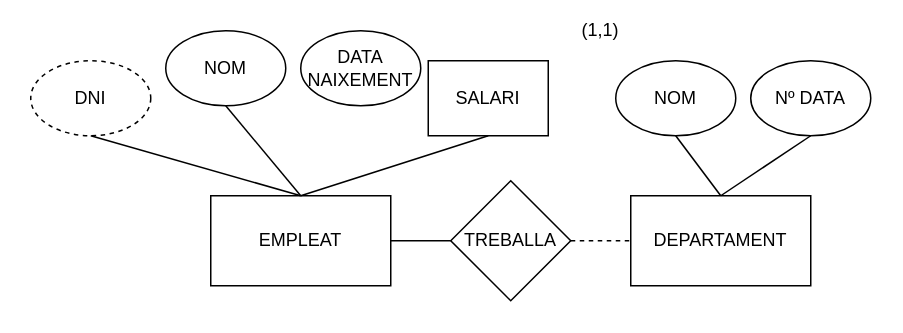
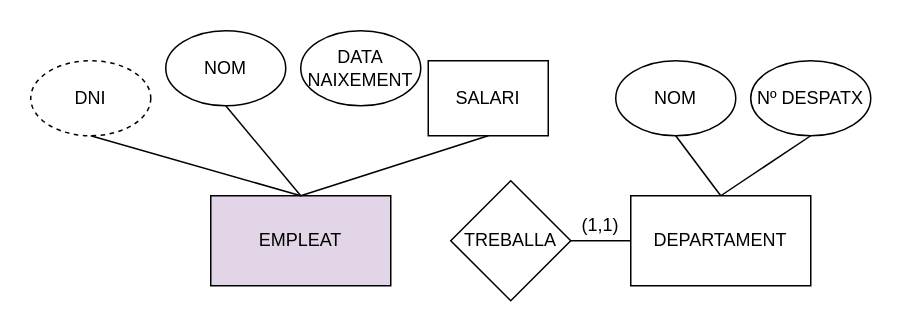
(601, 31) -> (601, 226)
(811, 98) -> (811, 98)
(301, 241) -> (301, 241)
(421, 241) -> none
(602, 241) -> (602, 241)
